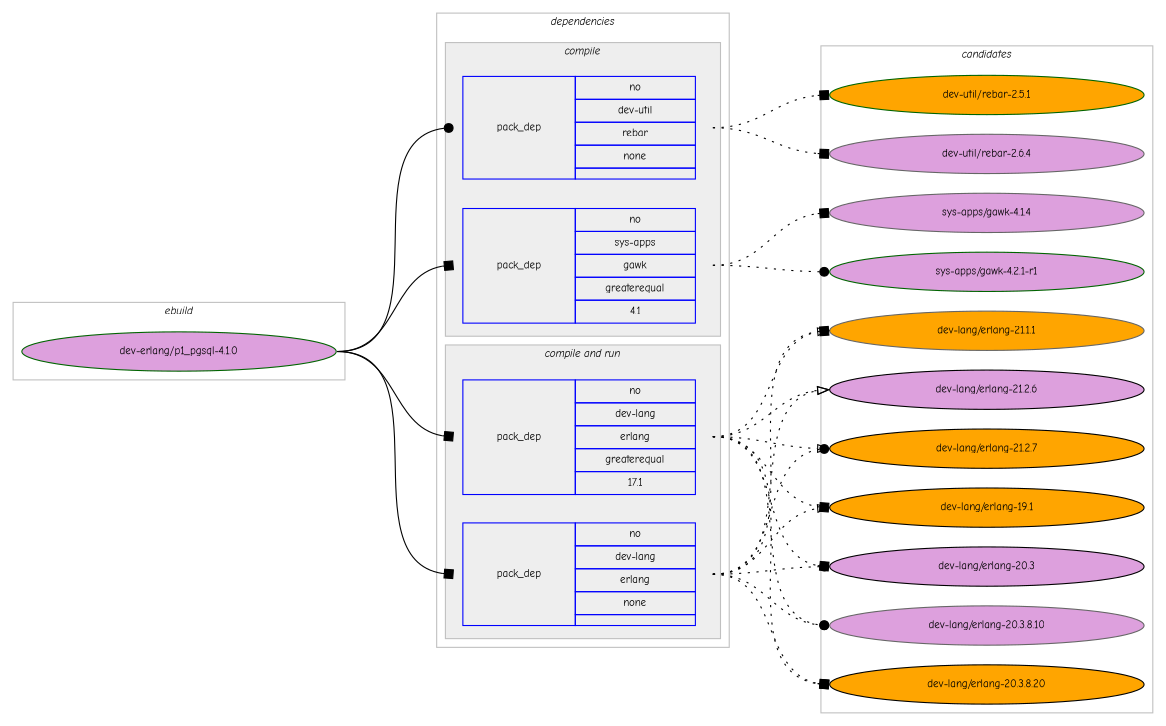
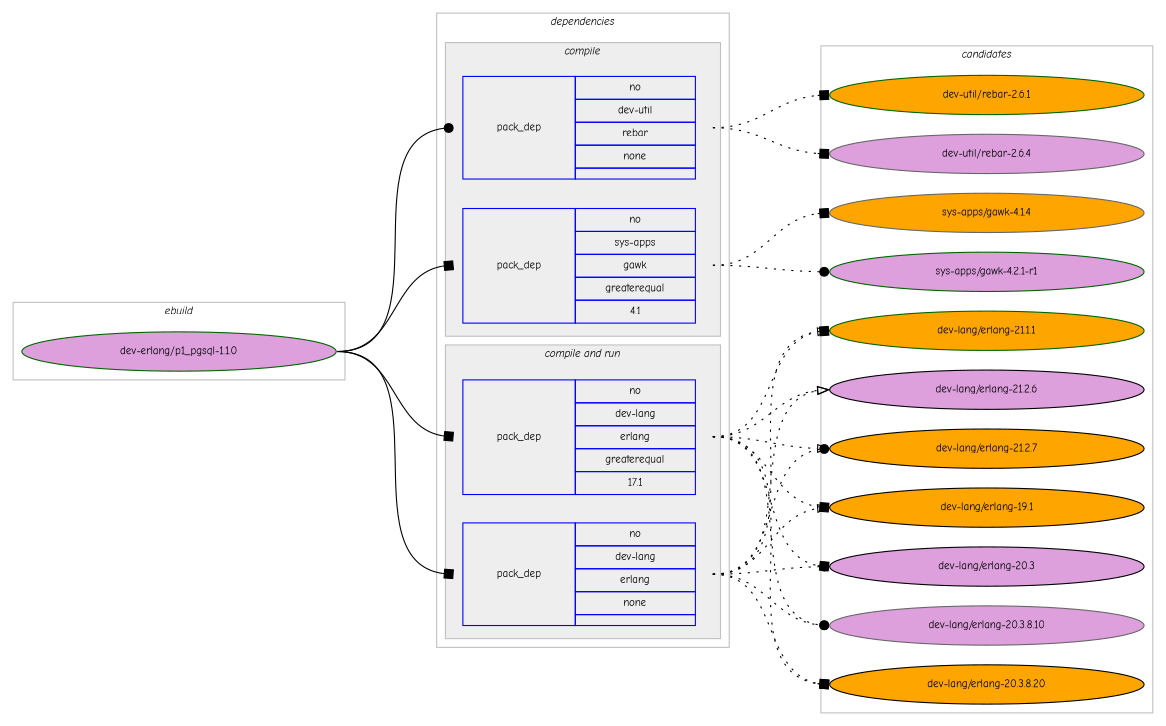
(987, 95) -> (987, 95)
(987, 213) -> (987, 213)
(987, 331) -> (987, 331)
(179, 352) -> (179, 352)
